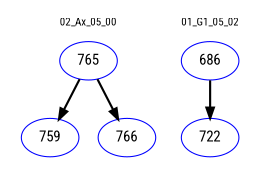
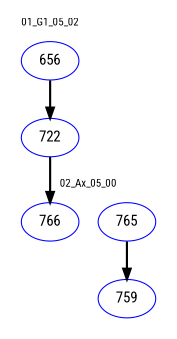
(210, 61) -> (50, 61)
(105, 94) -> (50, 180)
